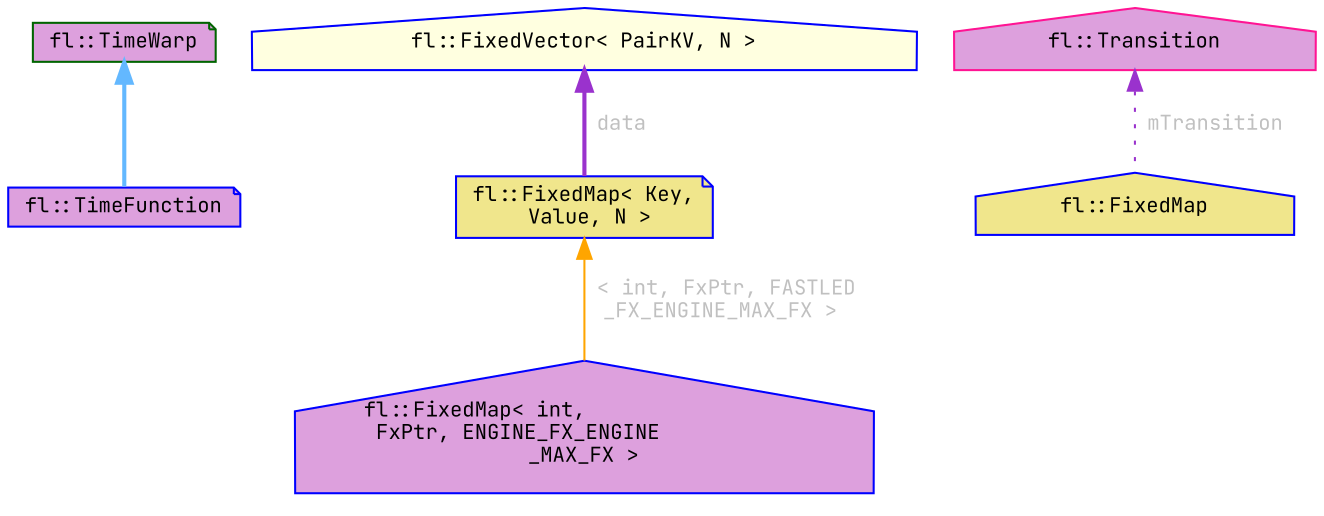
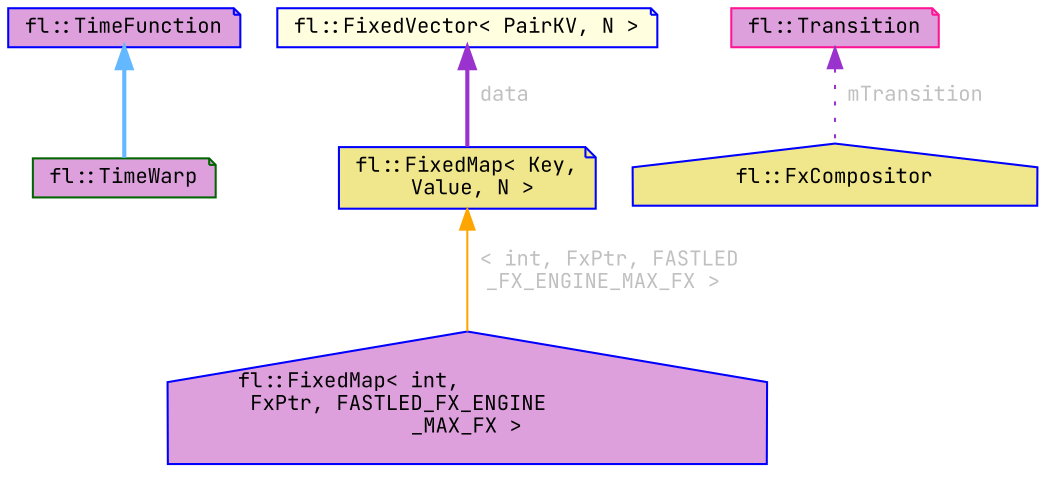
(584, 42) -> (467, 28)
(1135, 42) -> (835, 28)
(124, 135) -> (124, 113)
(1135, 207) -> (835, 178)
(584, 434) -> (467, 405)
